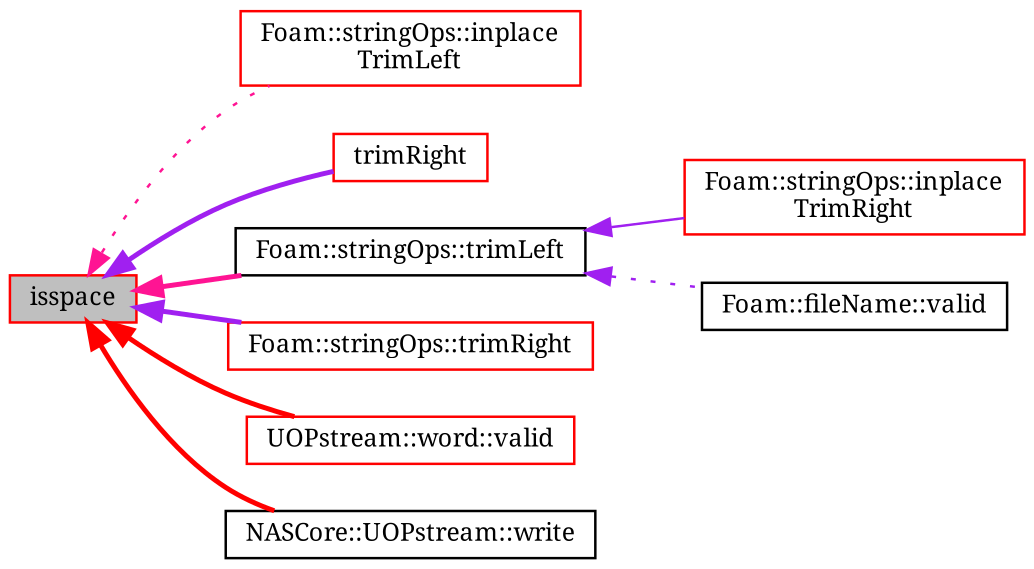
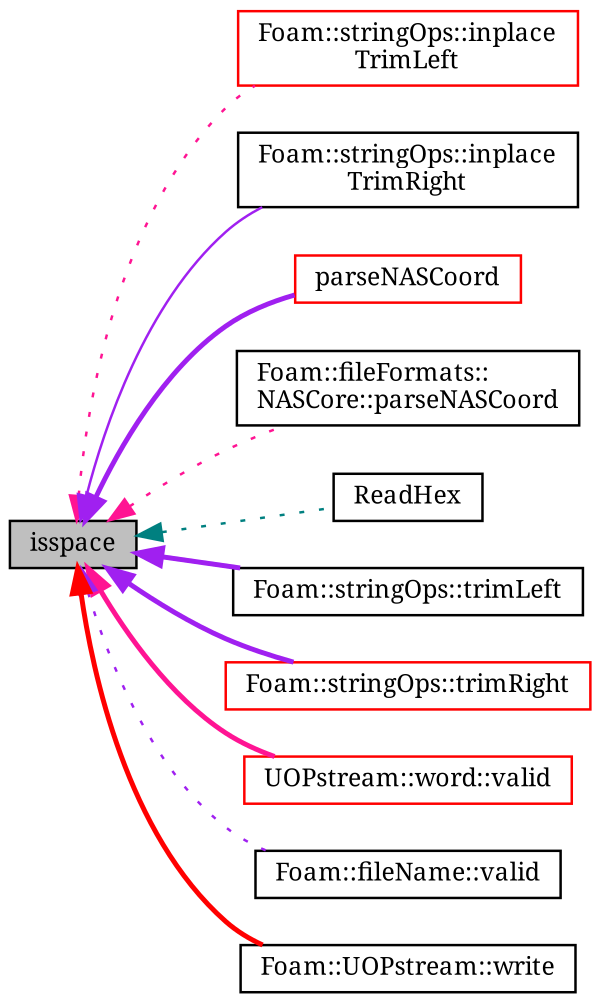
(411, 158) -> (408, 279)
(855, 197) -> (408, 170)
(648, 223) -> (148, 334)
(202, 281) -> (201, 562)
(656, 282) -> (152, 740)
(73, 299) -> (73, 544)
(208, 385) -> (173, 688)
none -> (408, 388)
none -> (408, 497)
(411, 535) -> (408, 969)
